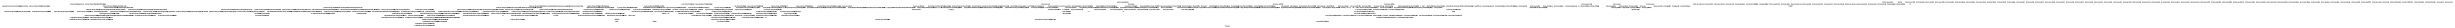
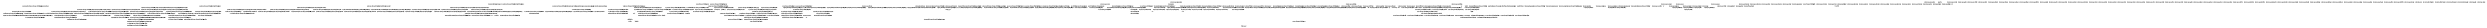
(1930, 2) -> none
(916, 10) -> none
